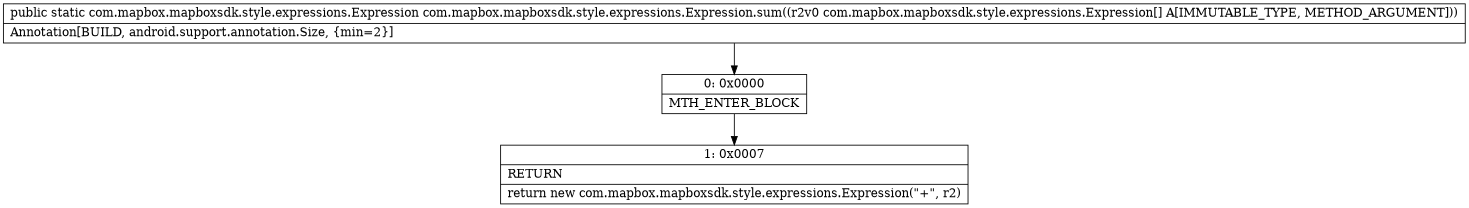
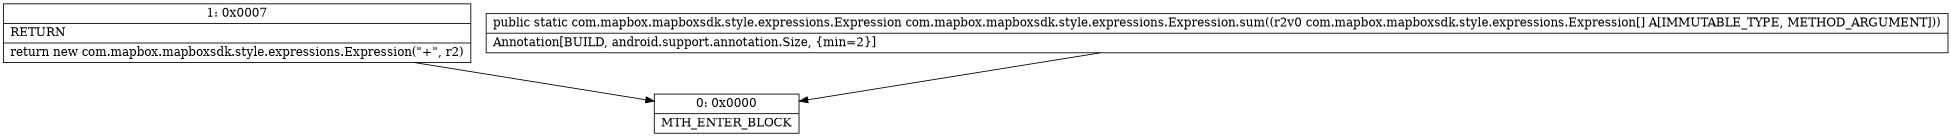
(734, 125) -> (530, 81)
